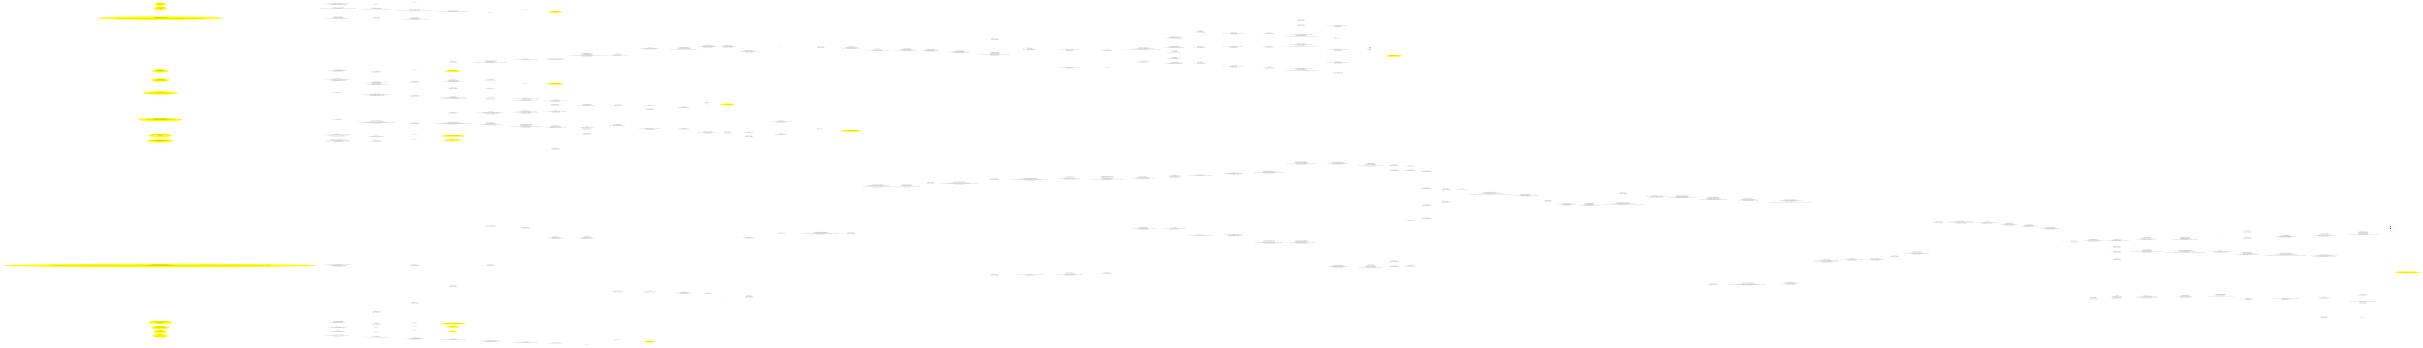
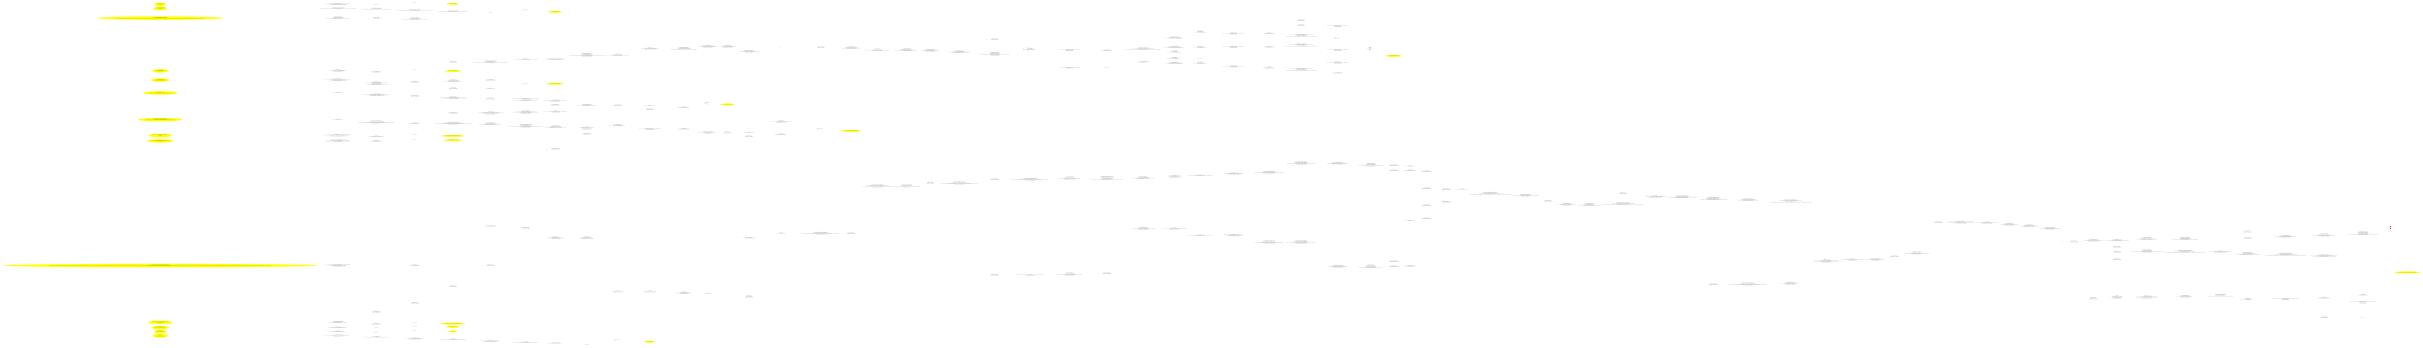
none -> (453, 4)
